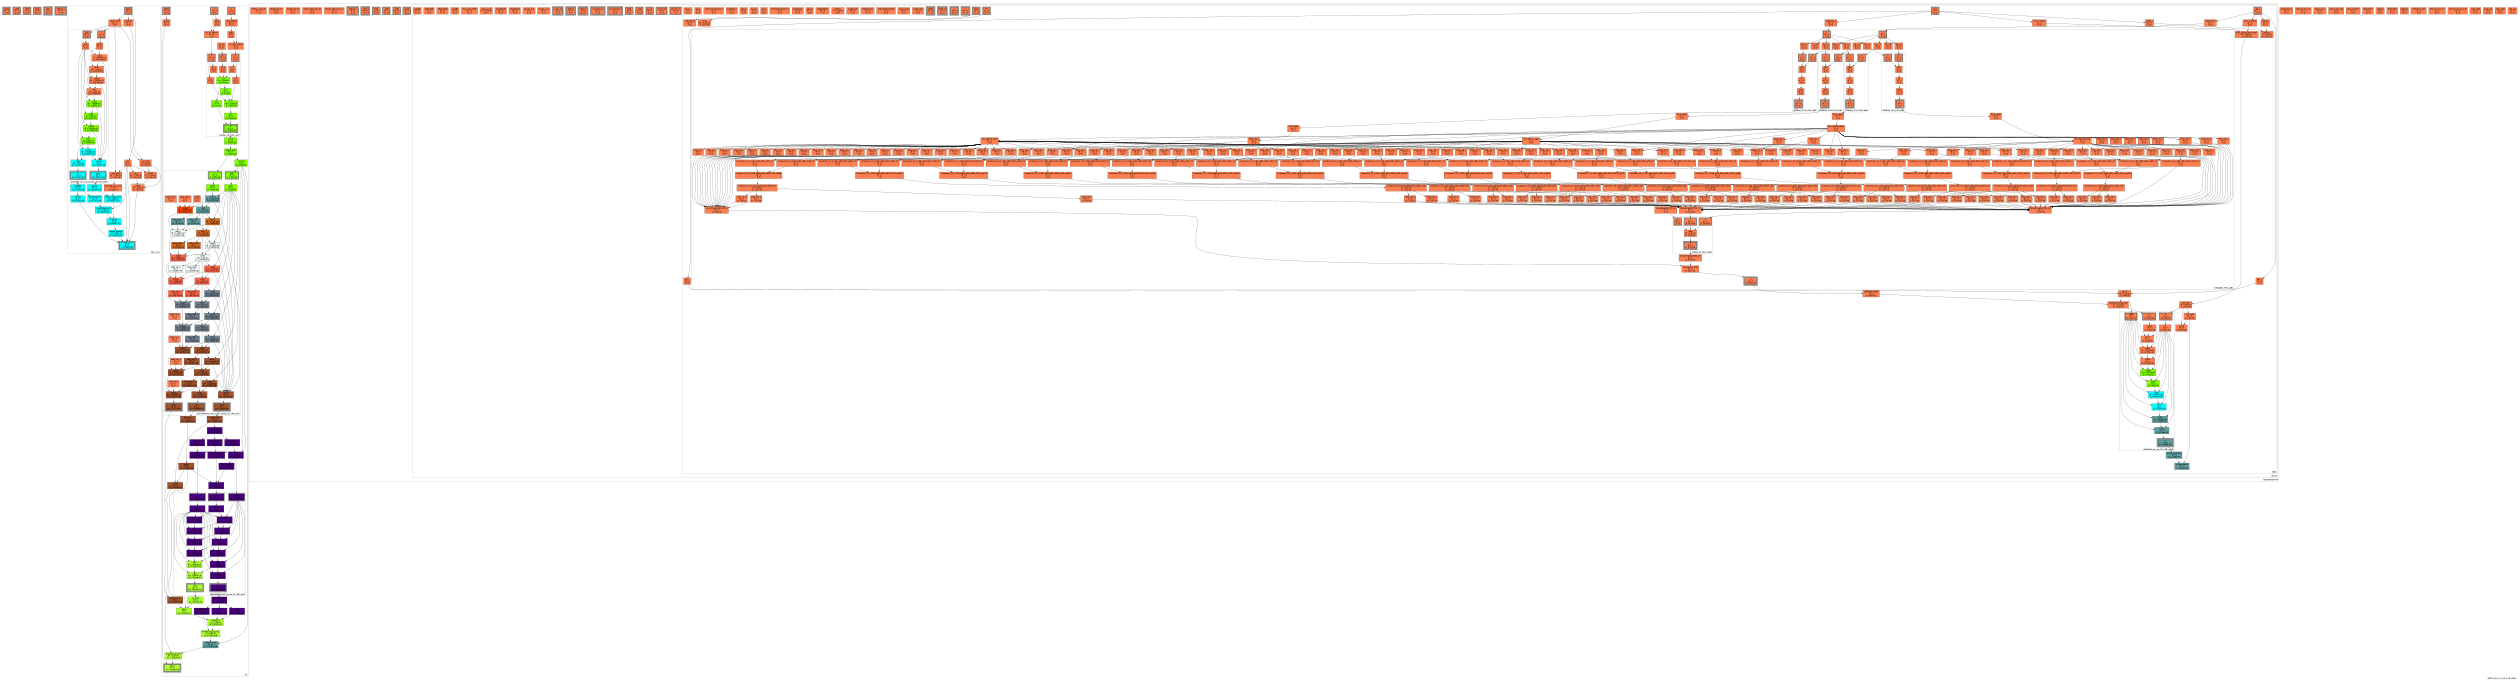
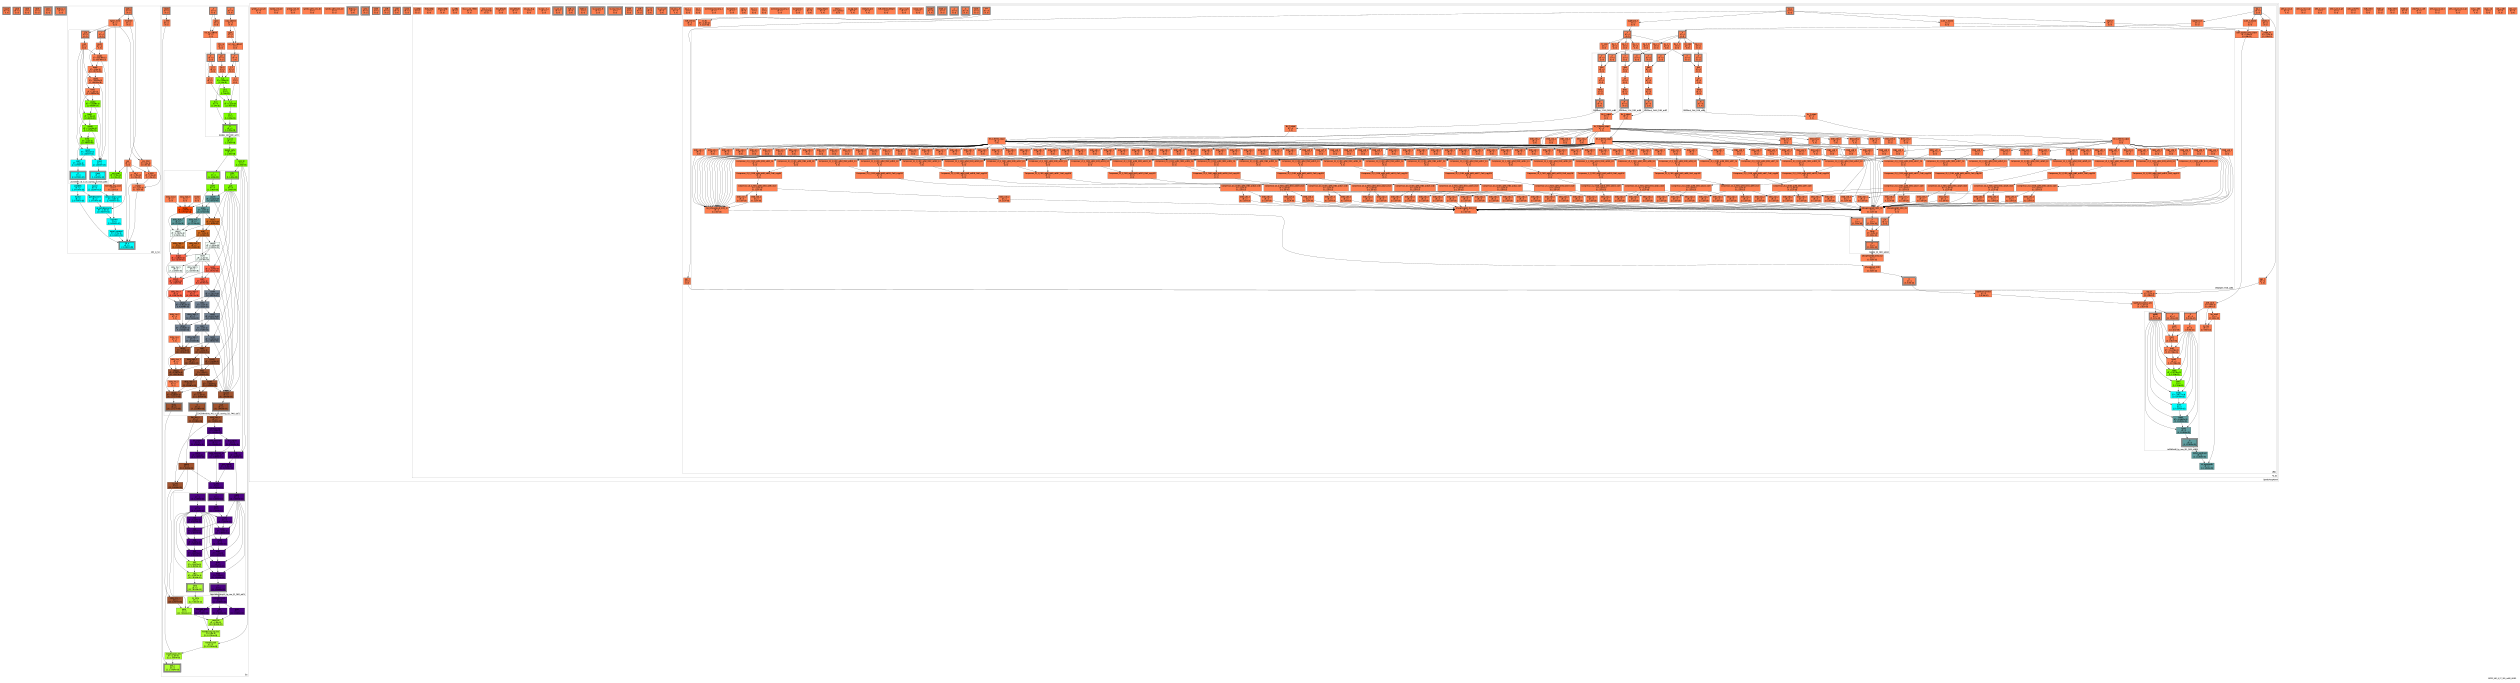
(116, 175) -> (116, 175)
none -> (1944, 199)
(210, 645) -> (210, 645)
